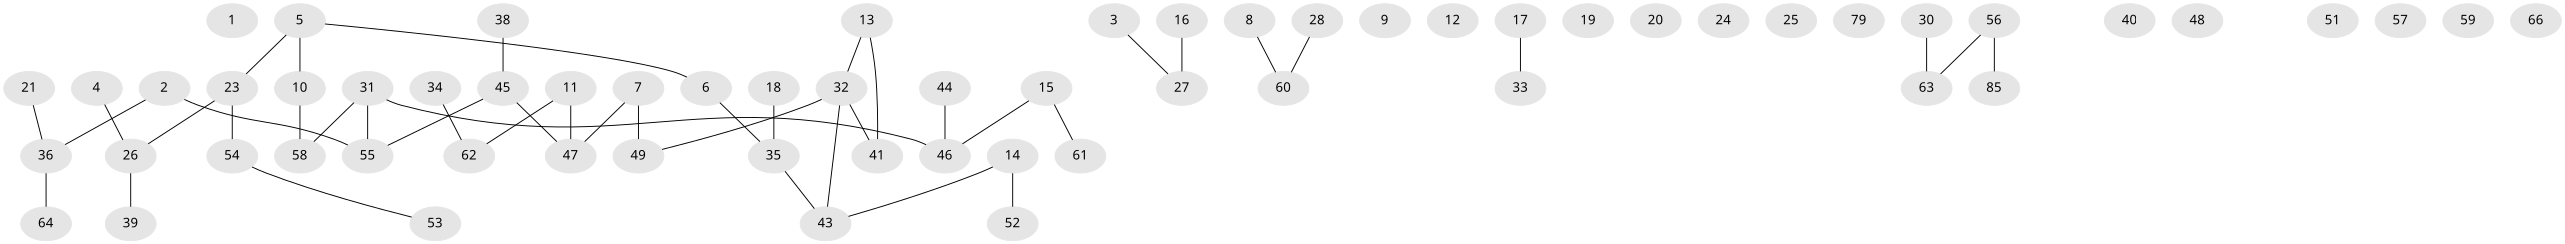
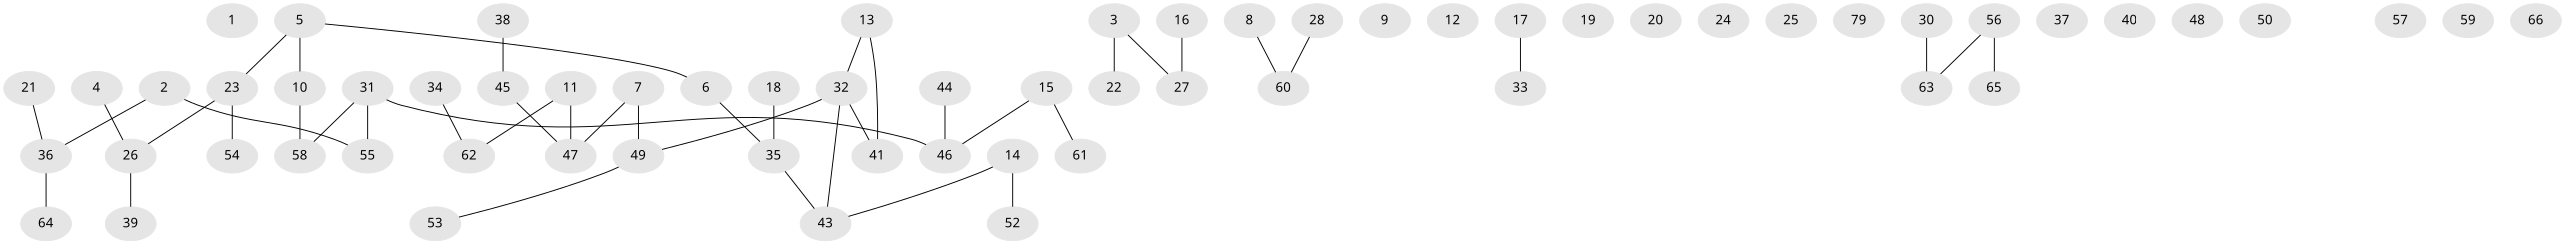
none -> (2062, 21)
none -> (2265, 21)
(2333, 21) -> none
none -> (1114, 88)
(1994, 88) -> (1994, 88)
(435, 122) -> none
(331, 195) -> (540, 195)
